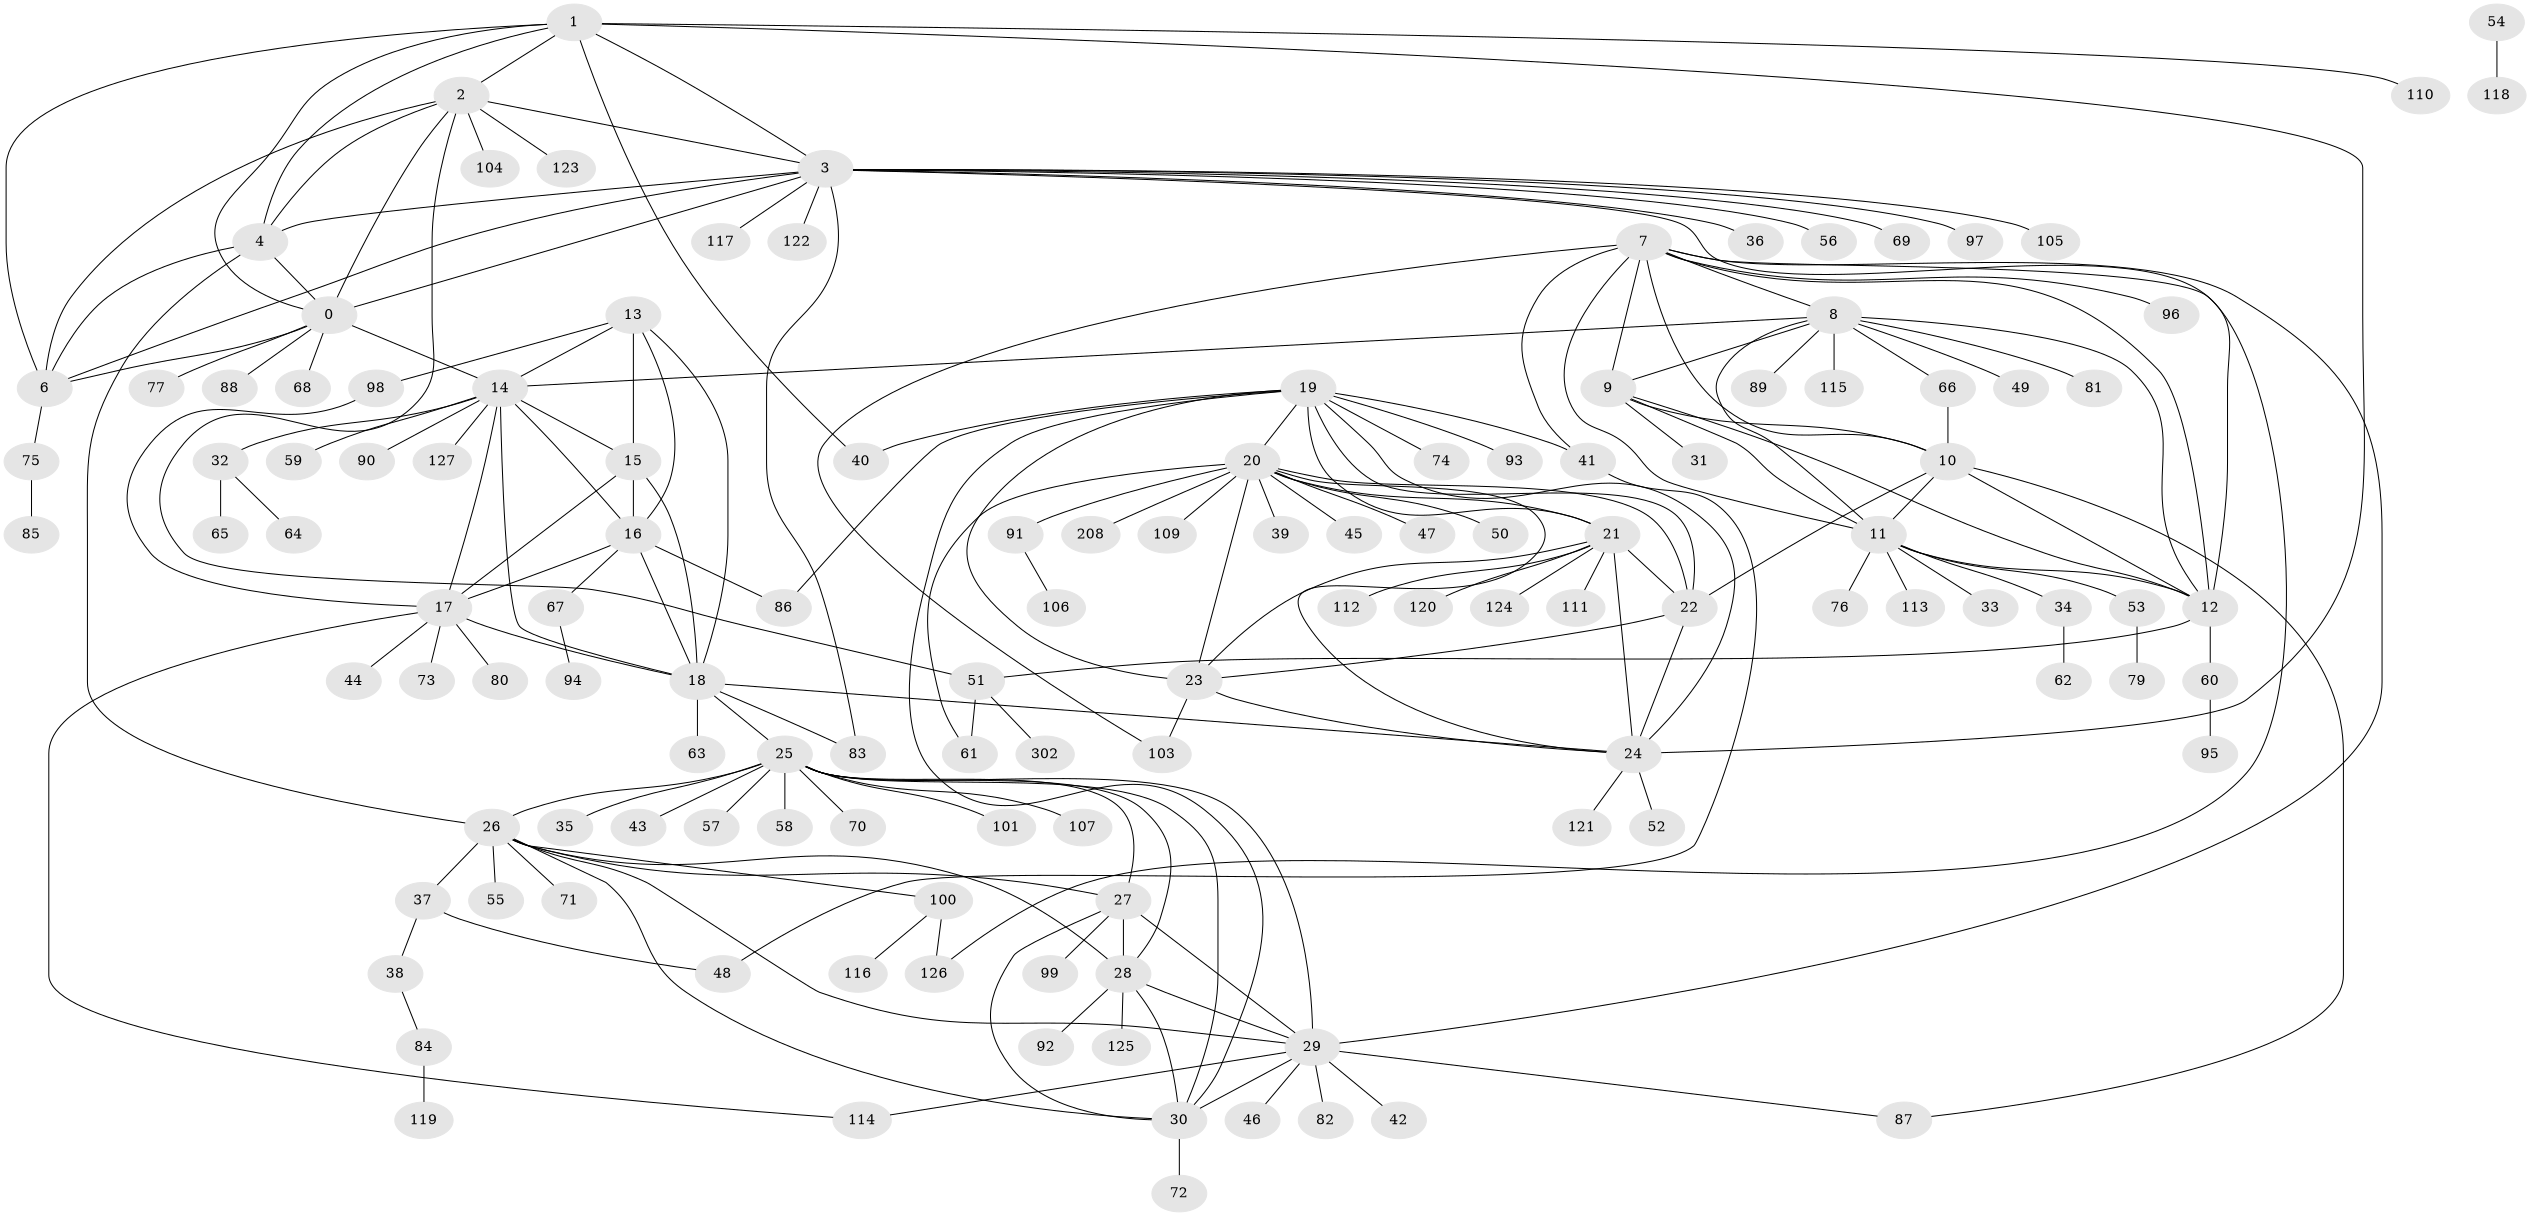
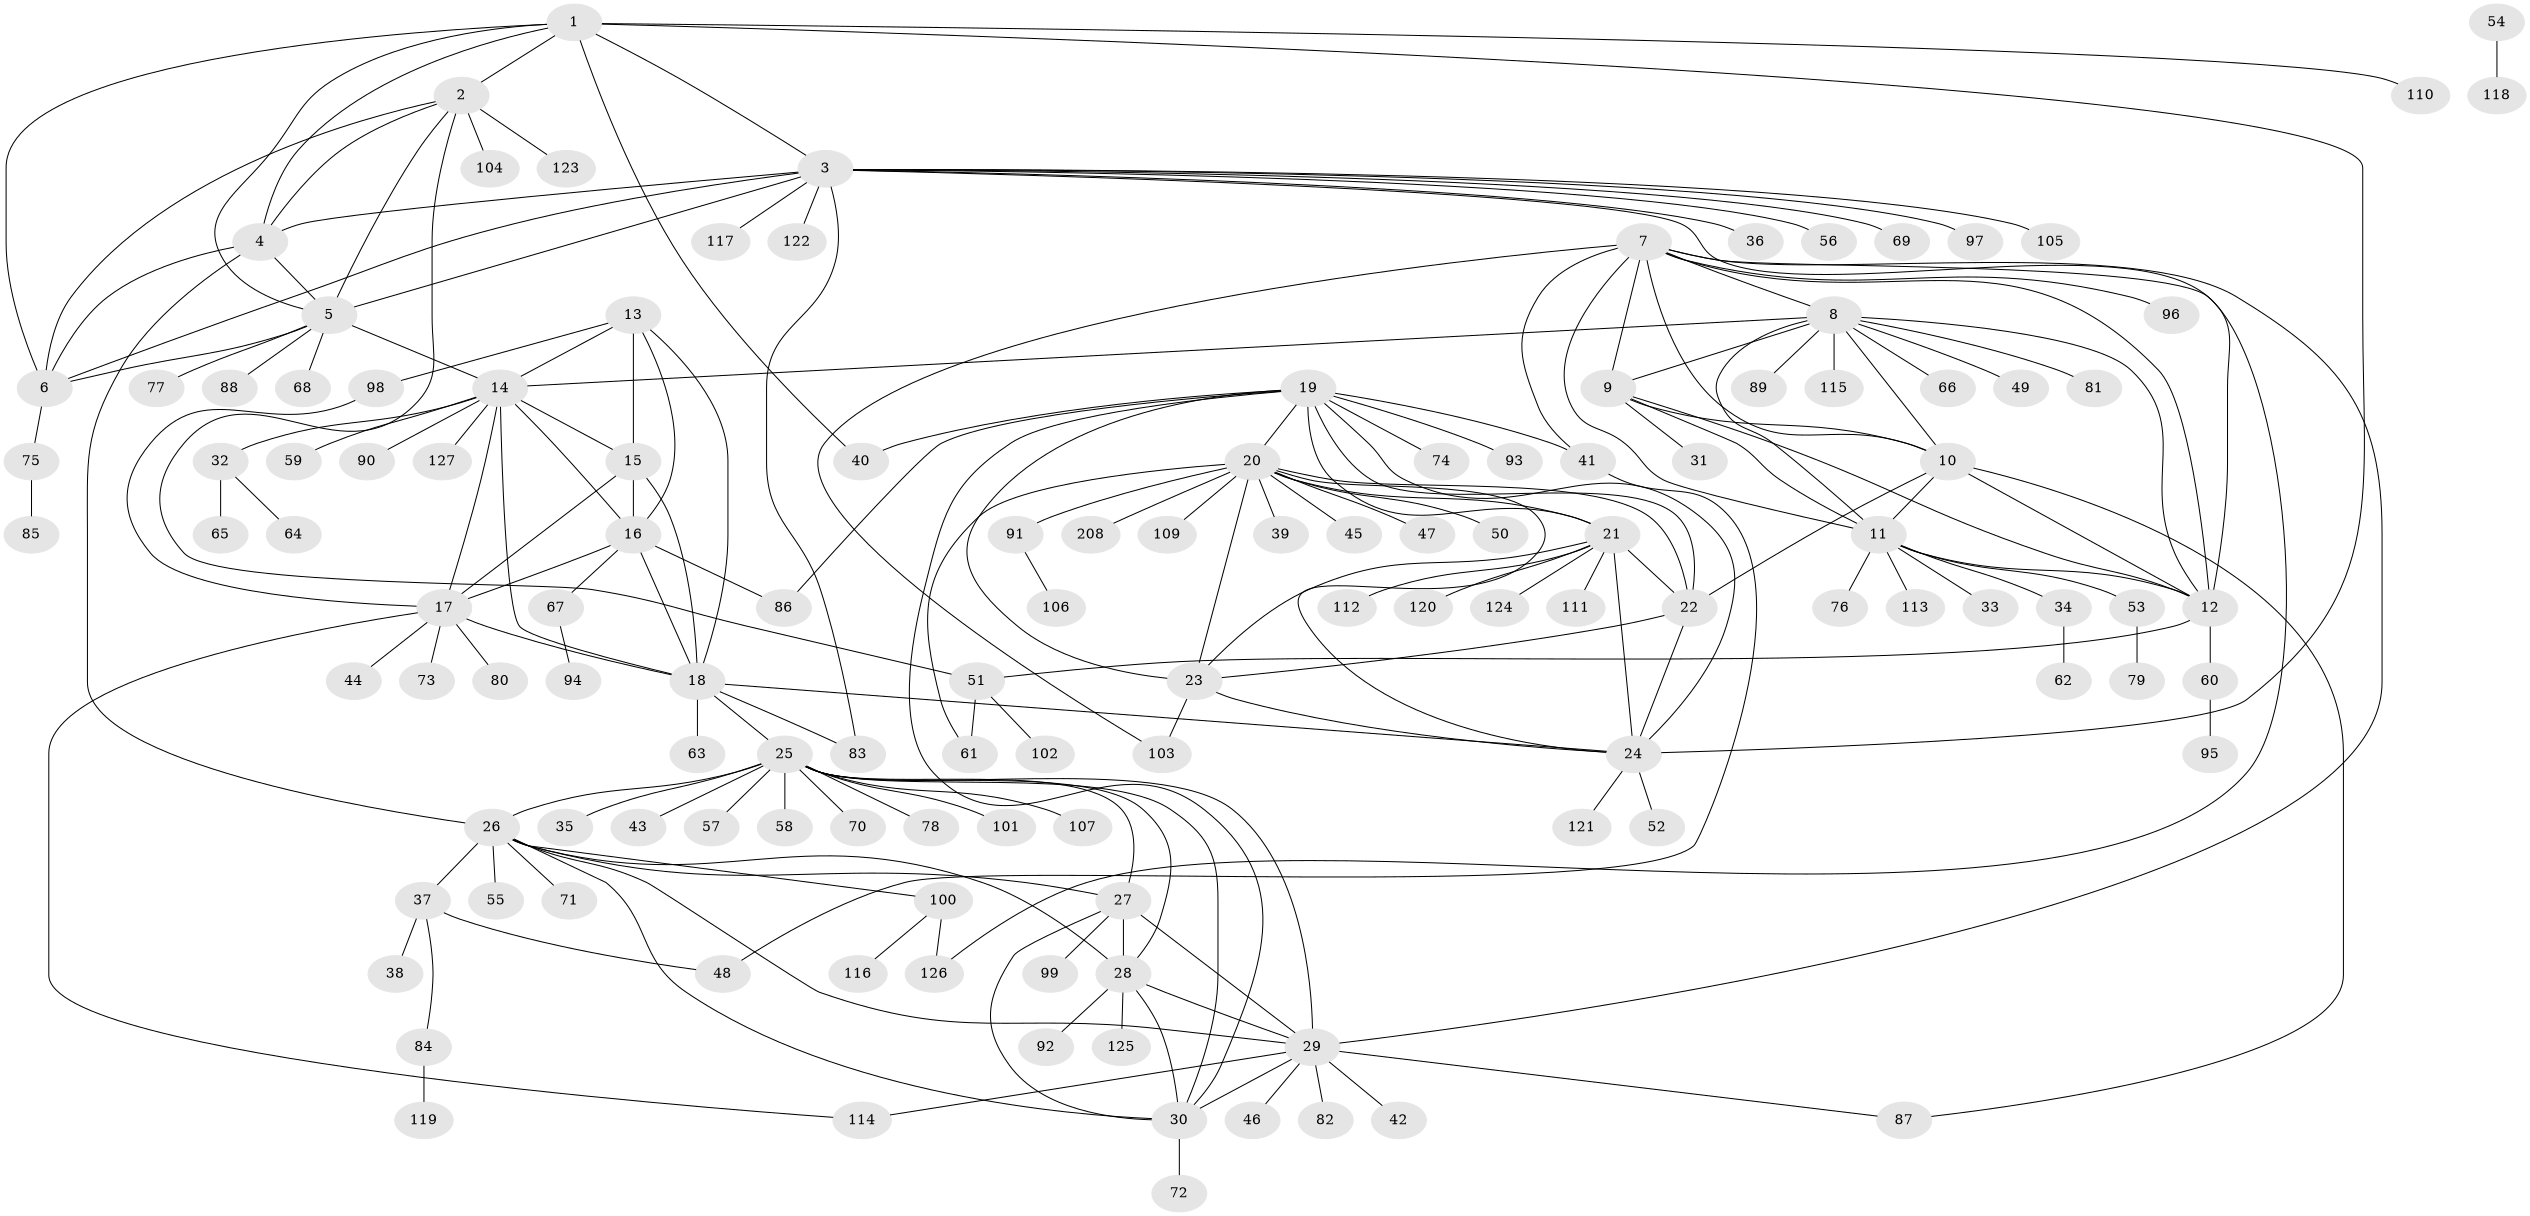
(644, 132) -> none
(329, 315) -> (329, 315)
(1948, 425) -> (1891, 388)
(1045, 754) -> (1045, 754)
none -> (931, 828)
(410, 1011) -> (433, 974)
